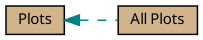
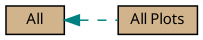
(35, 20) -> (35, 20)
